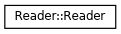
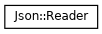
(60, 17) -> (51, 17)
